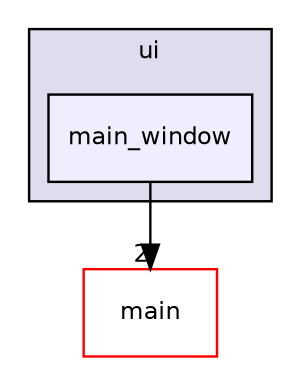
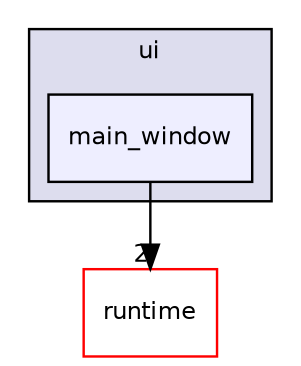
(150, 313) -> (150, 313)
